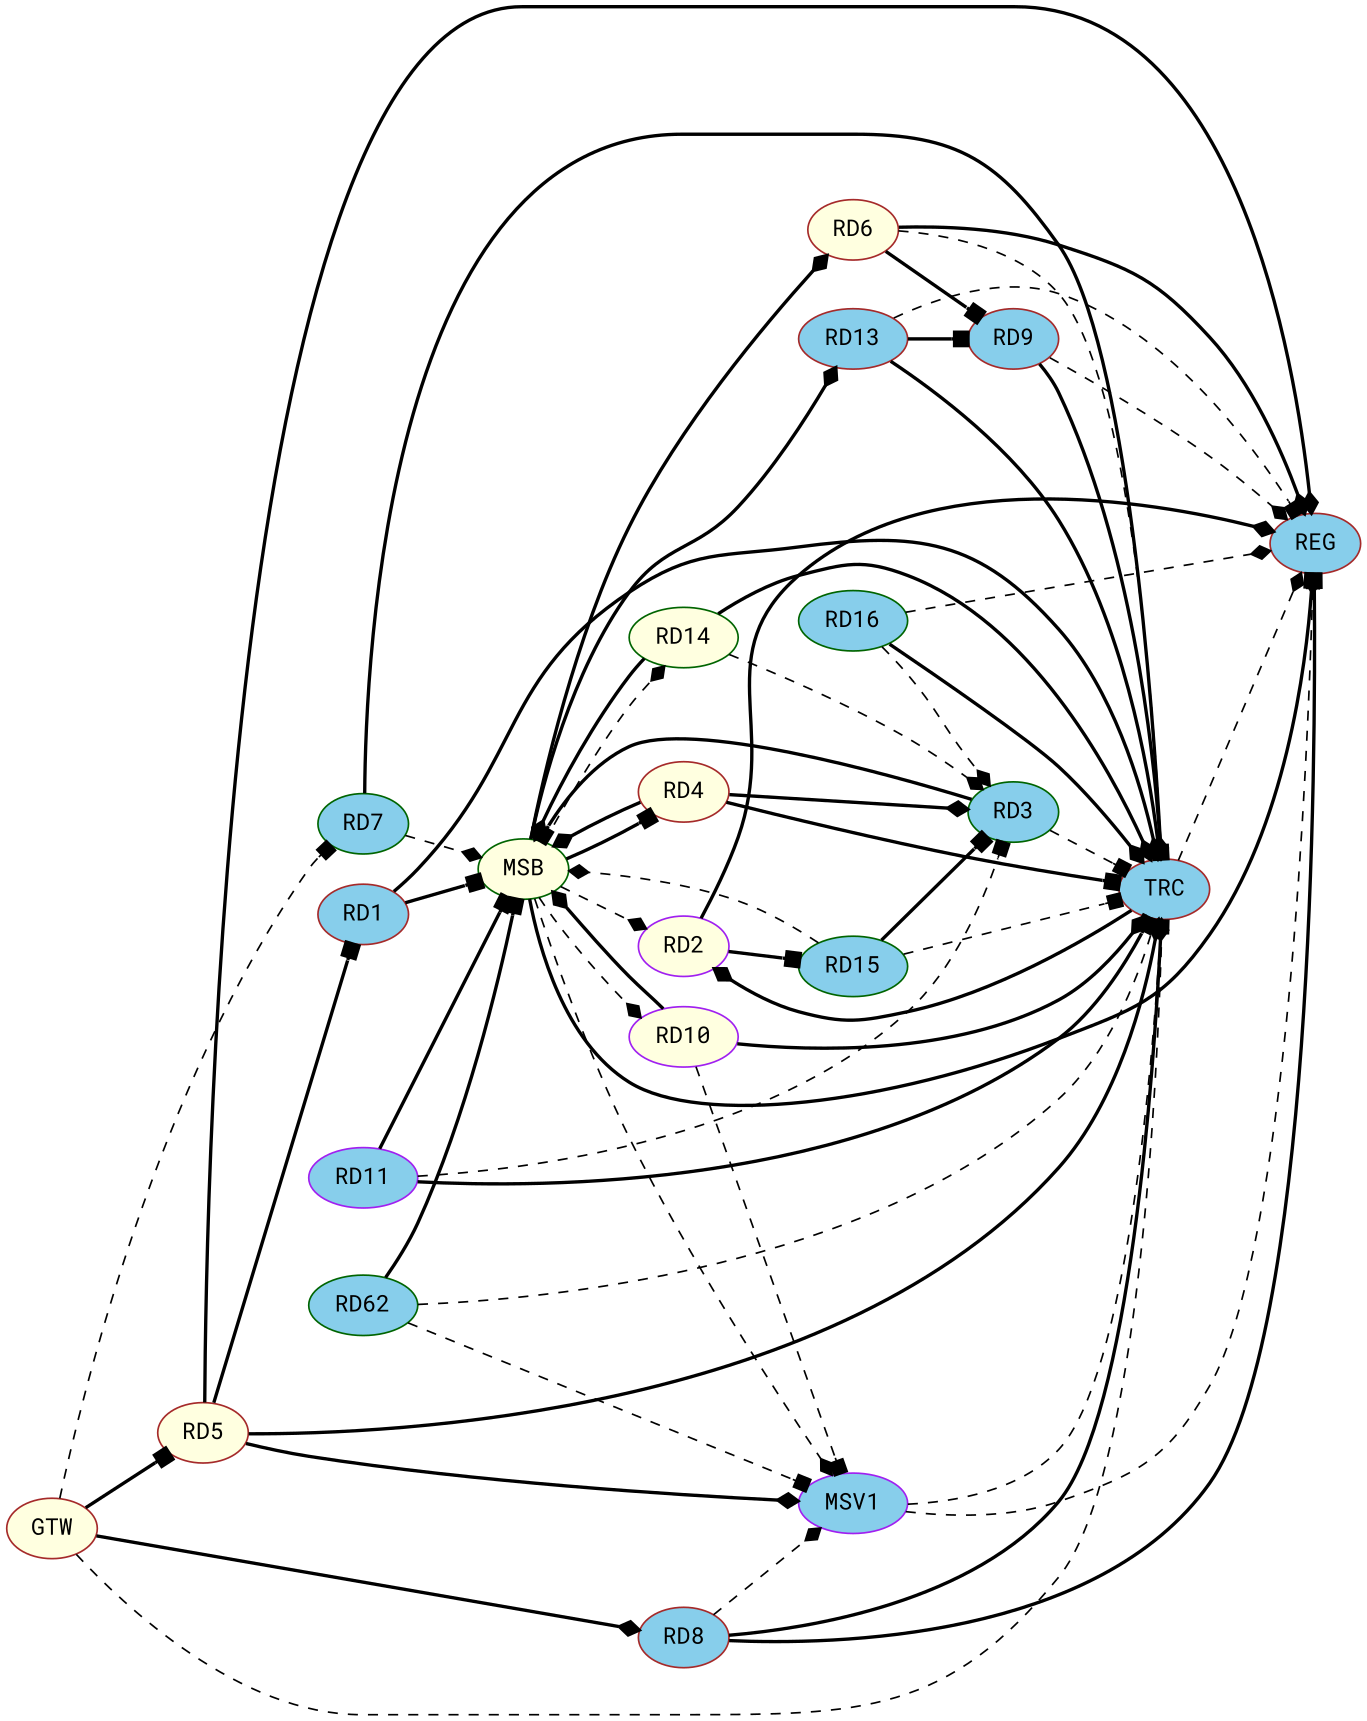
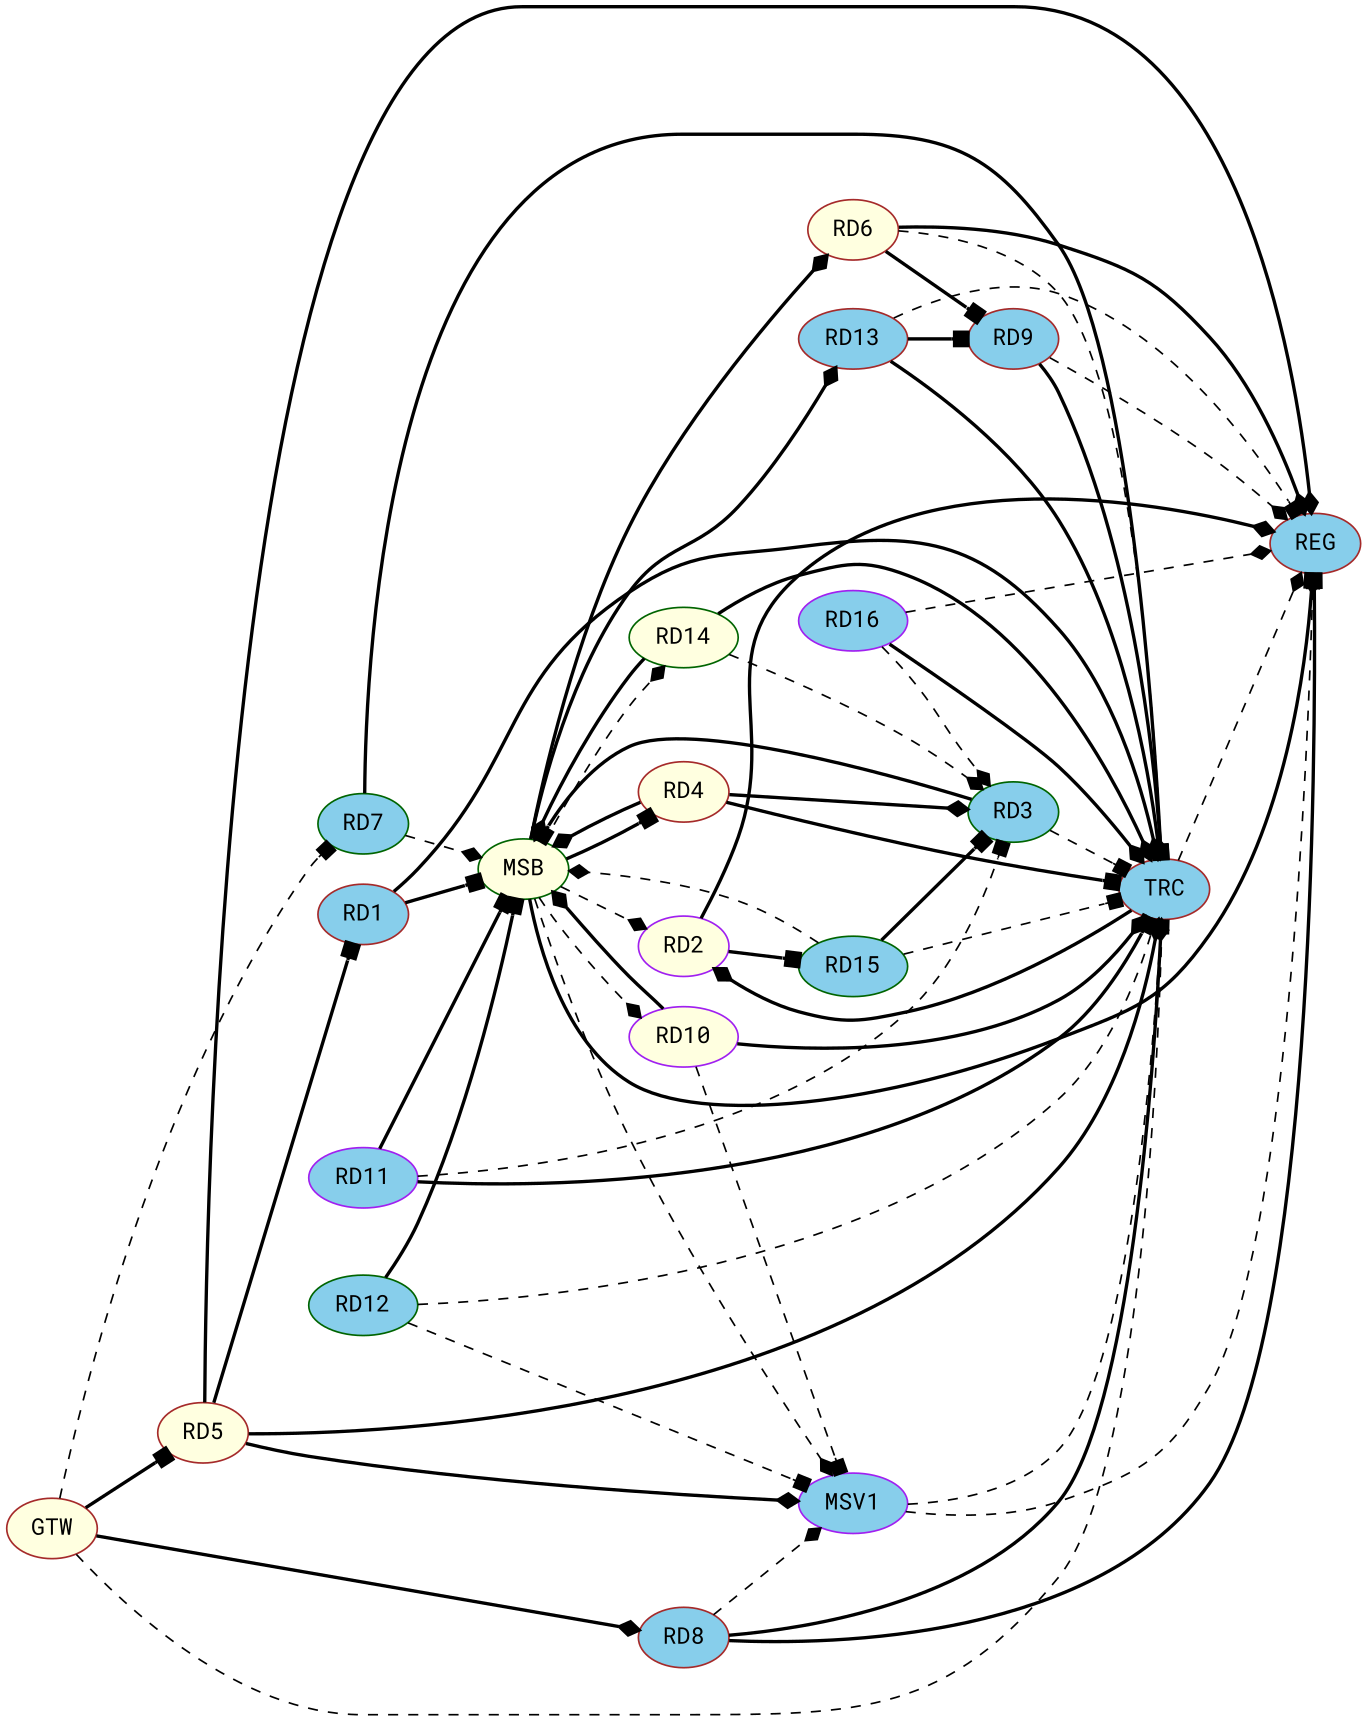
(1125, 594) -> (1125, 596)
(853, 621) -> (853, 621)
(363, 1305) -> (363, 1305)
